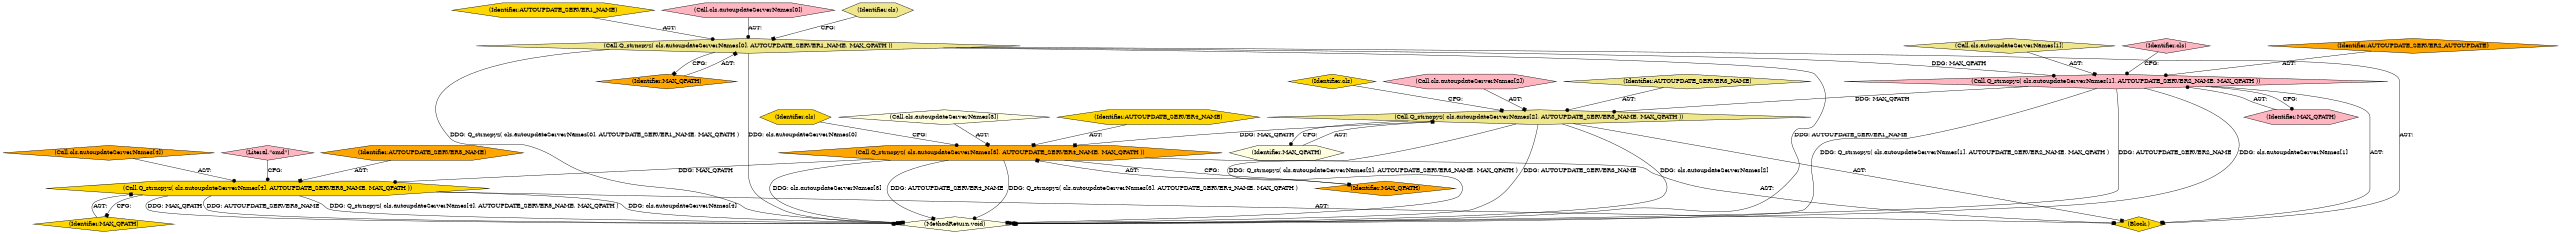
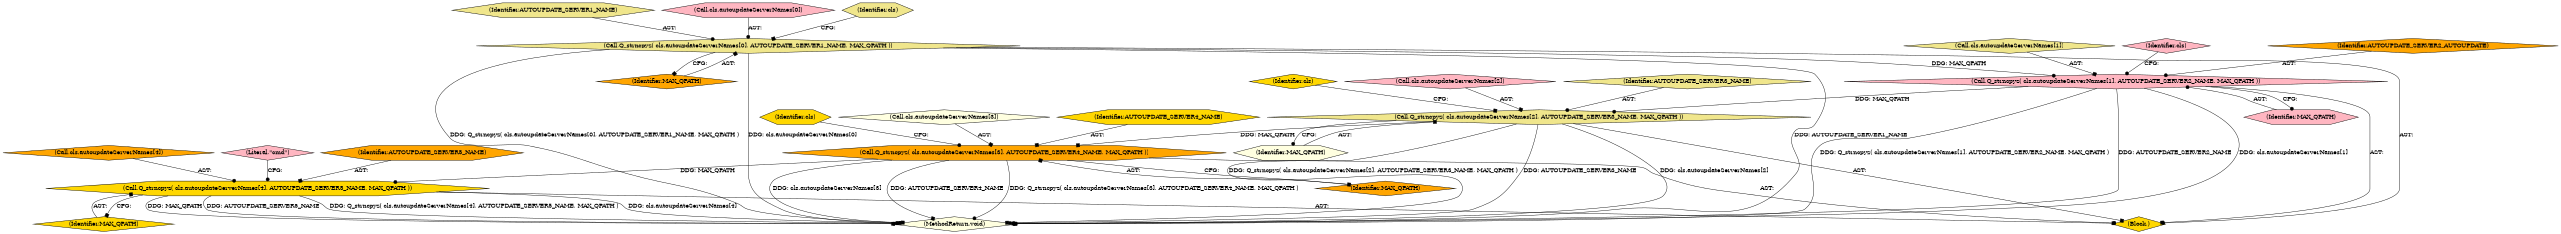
(553, 10) -> (553, 10)
(1470, 82) -> (1450, 82)
